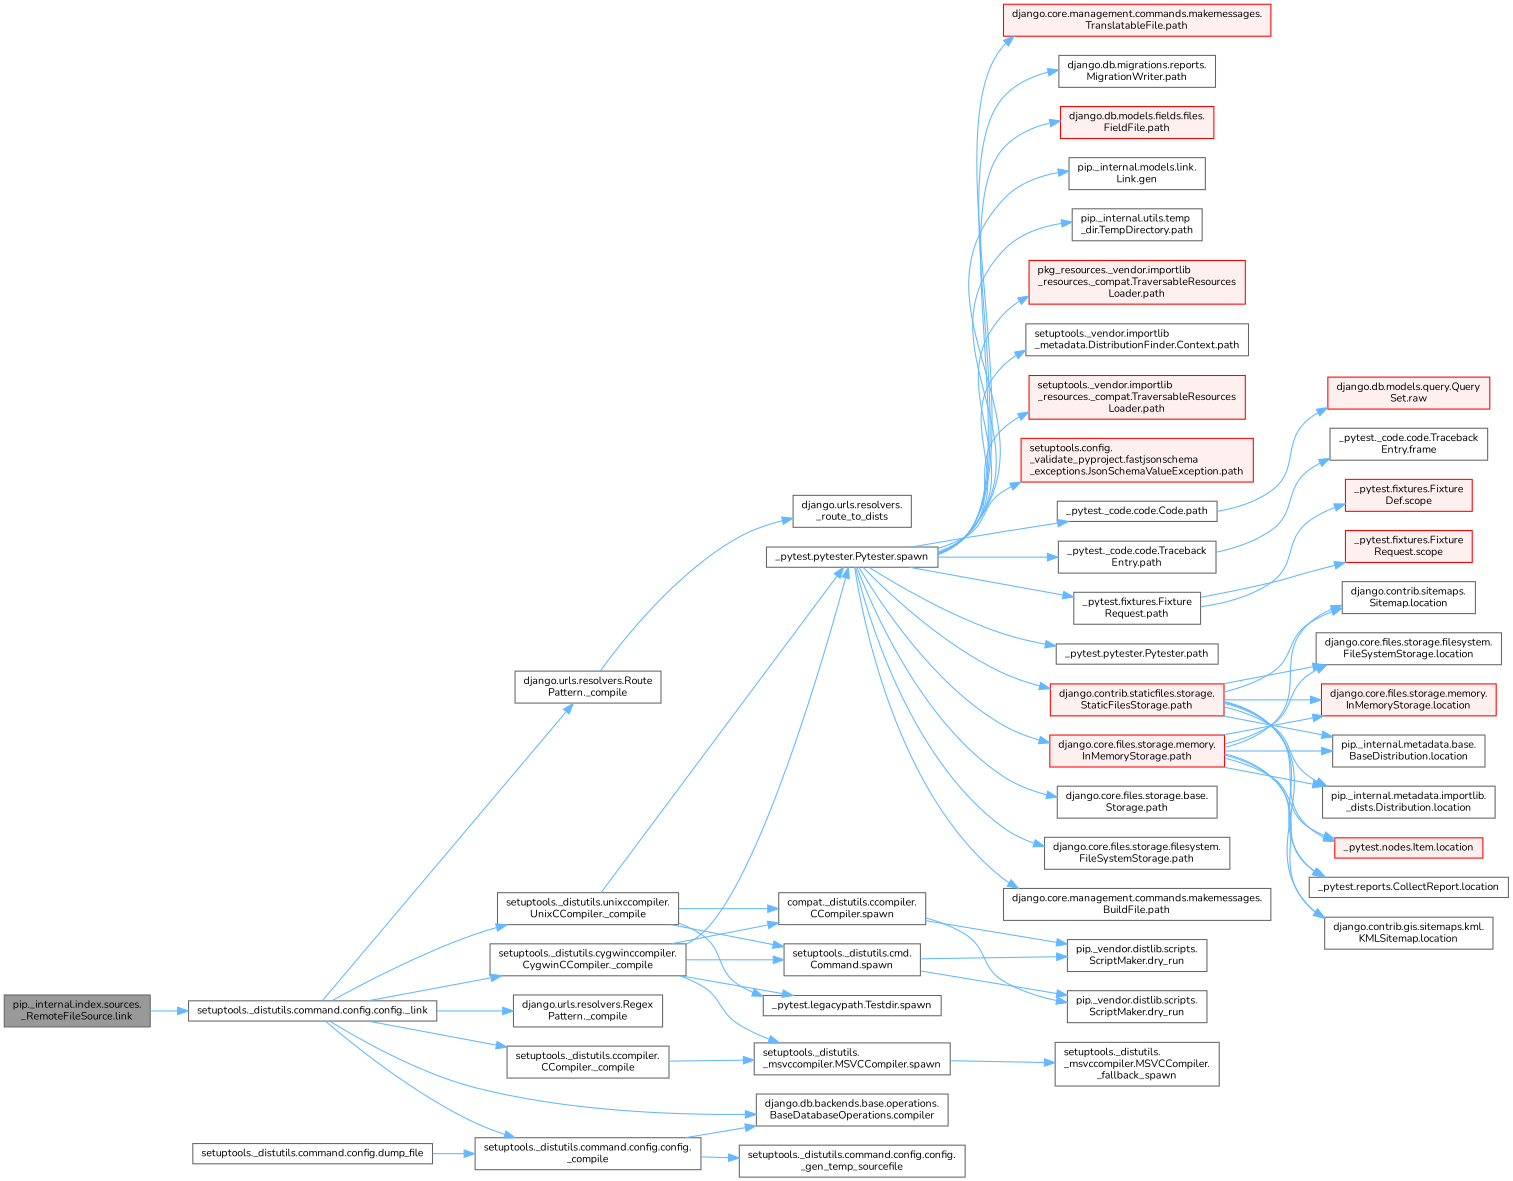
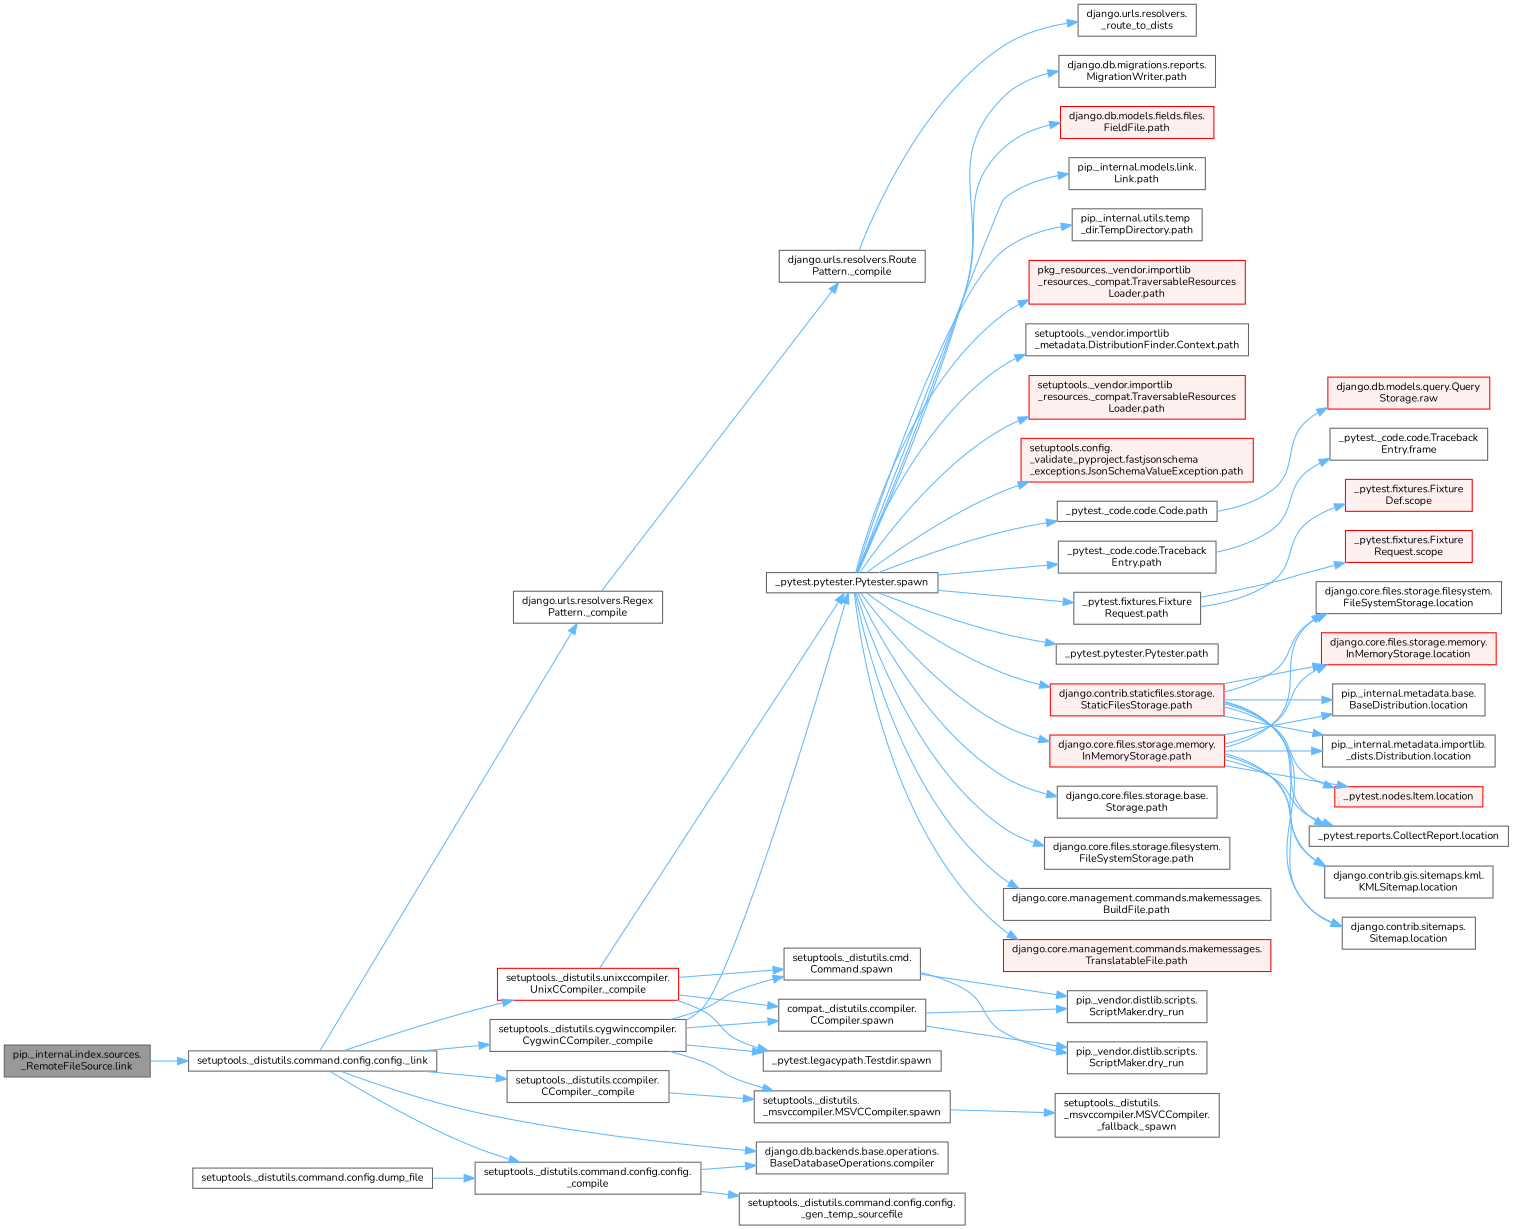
(1137, 174) -> (1137, 174)
(1409, 393) -> (1409, 393)
(444, 856) -> (717, 441)
(588, 909) -> (588, 984)
